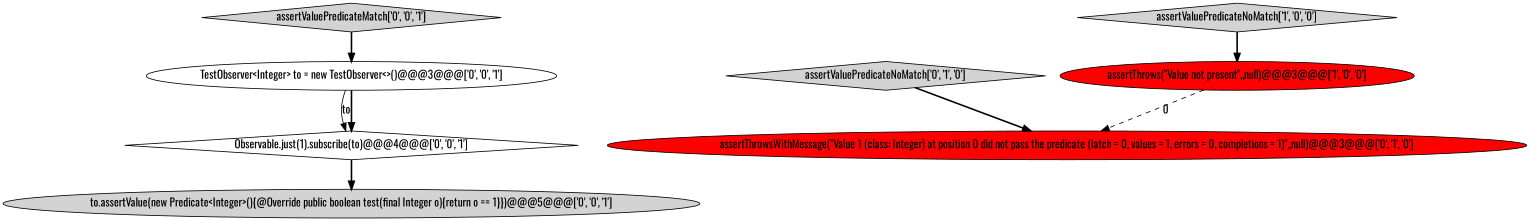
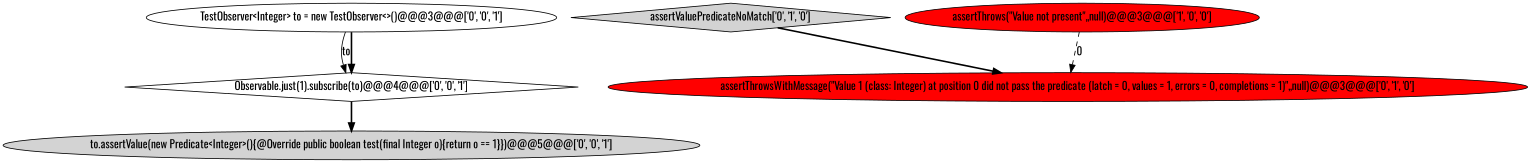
(351, 18) -> none
(1237, 18) -> none
